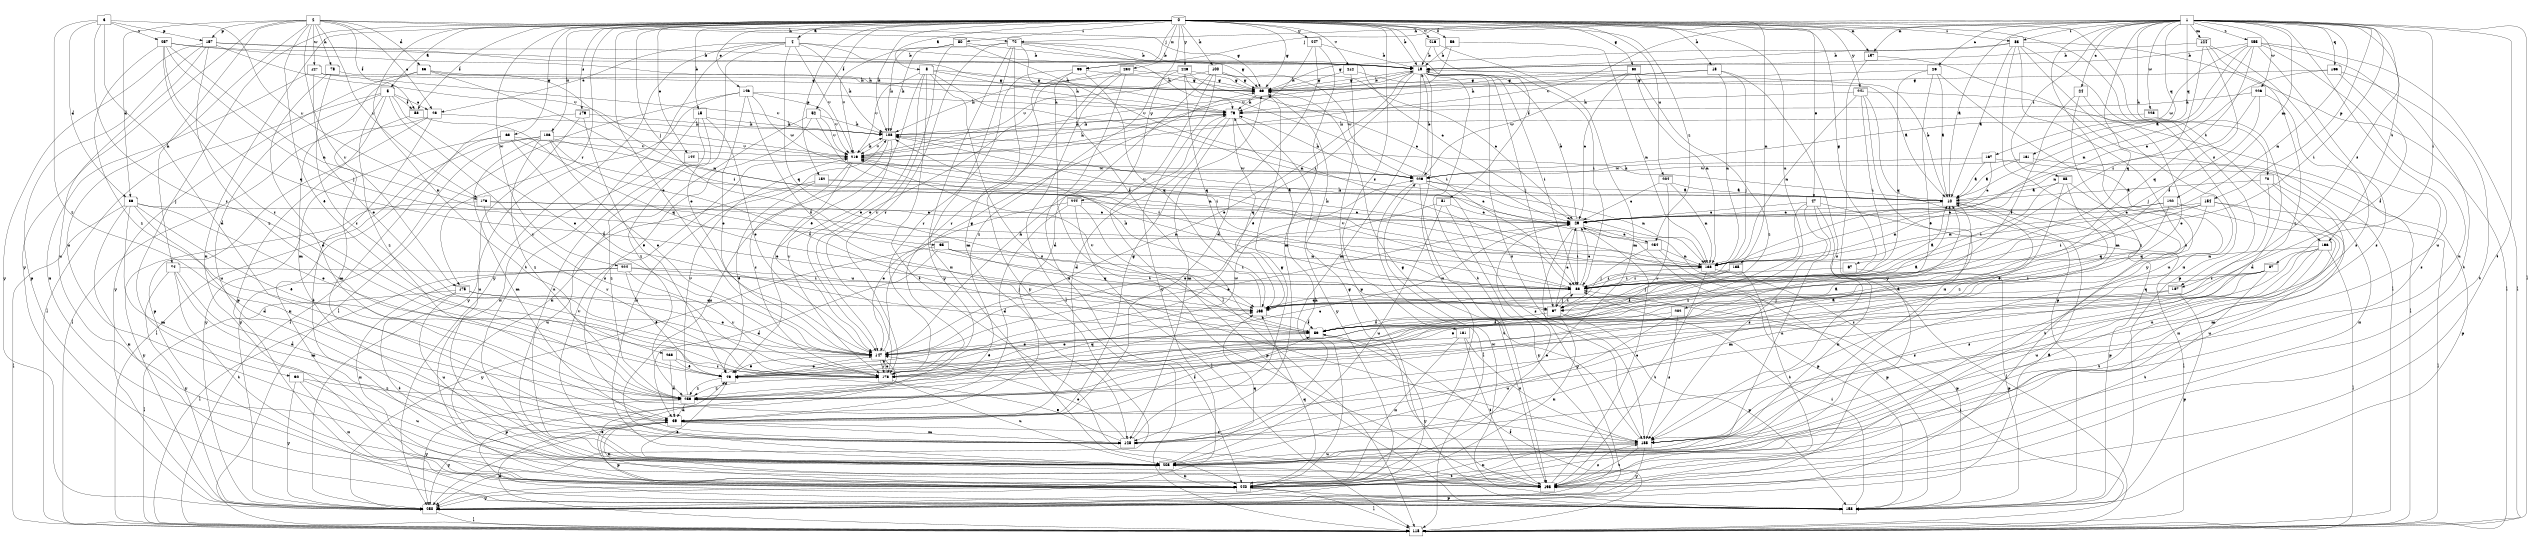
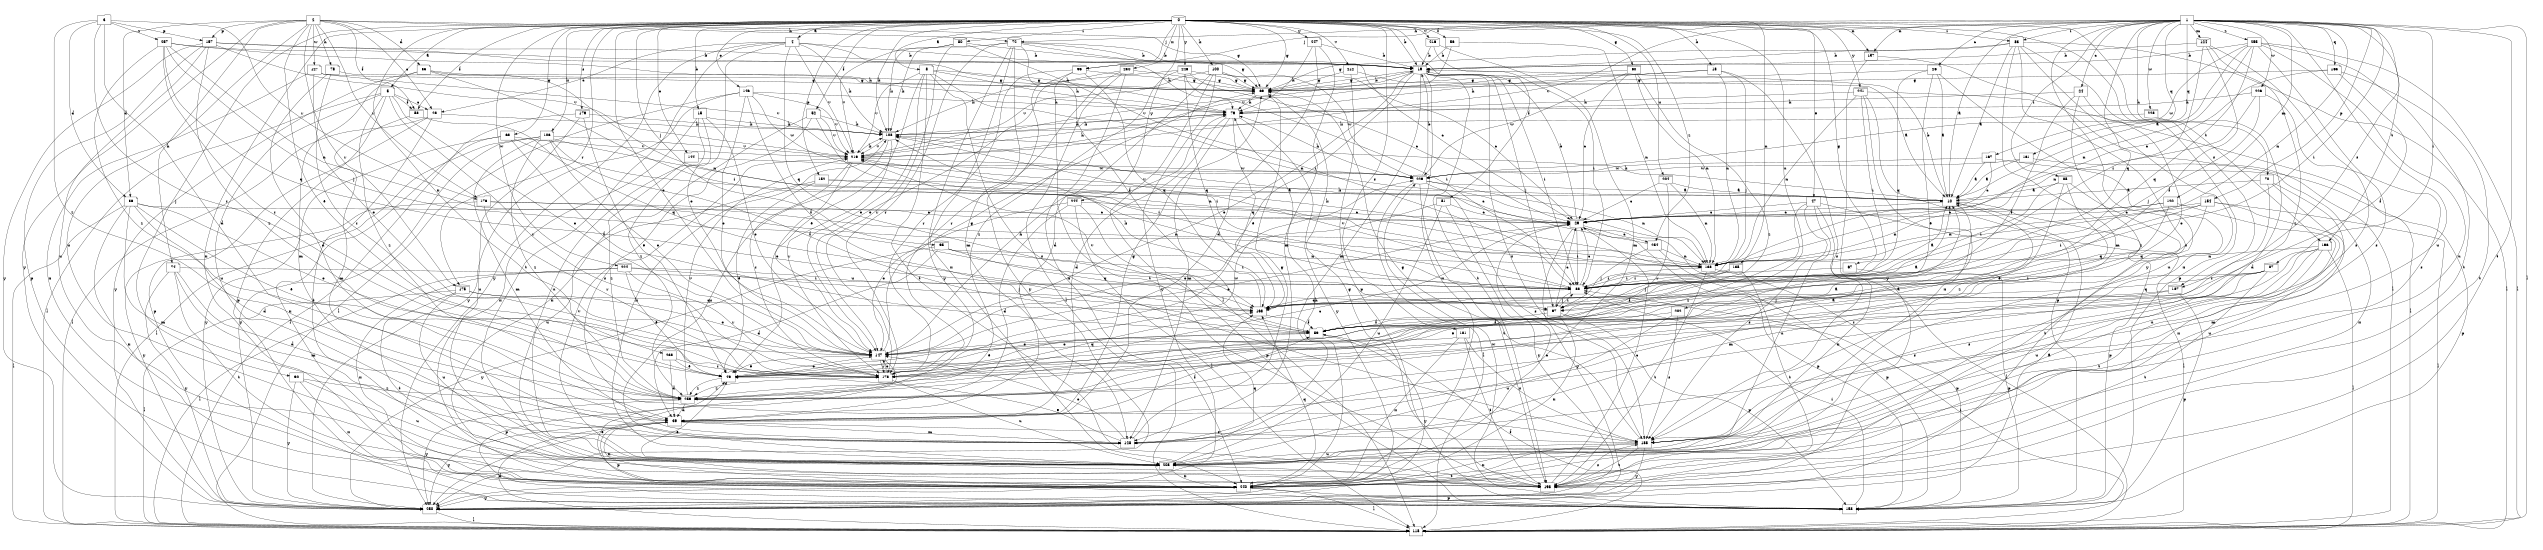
(862, 81) -> (862, 81)
none -> (1679, 104)
